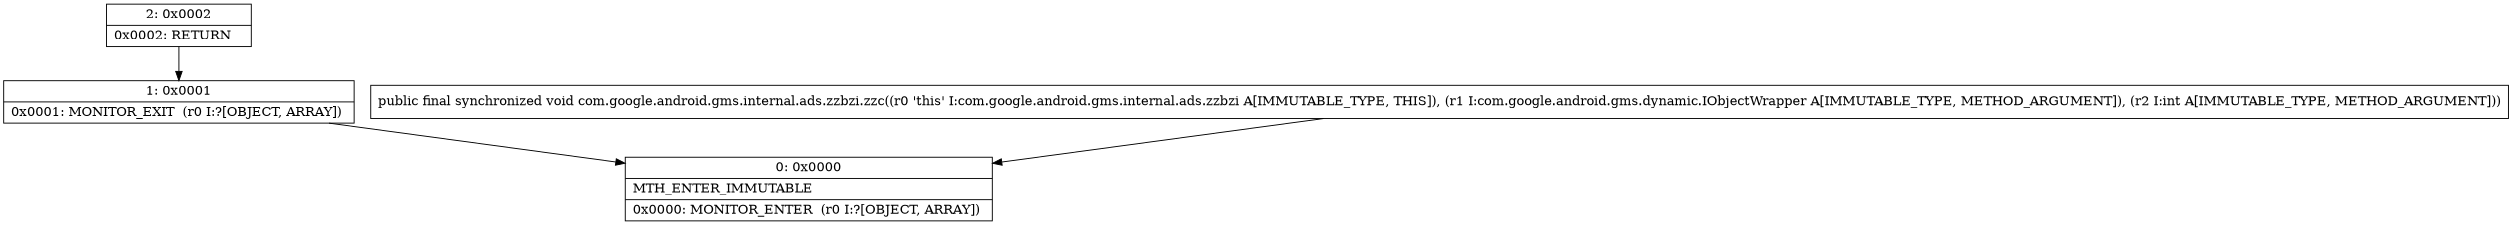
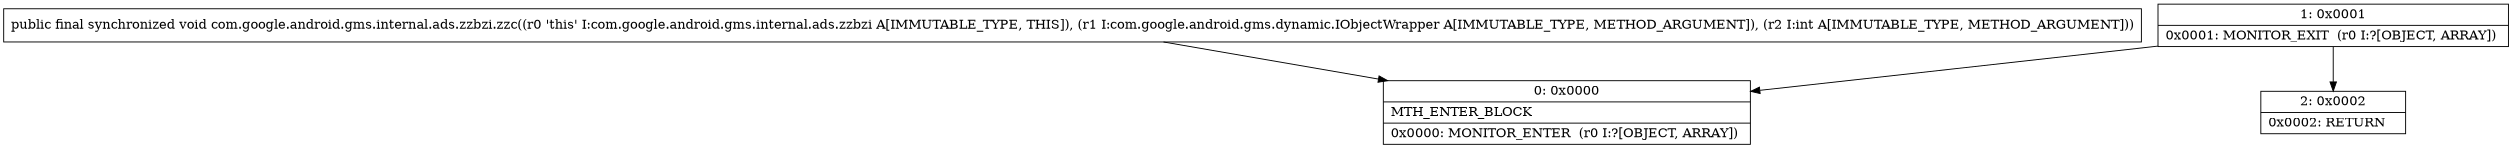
(179, 59) -> (2333, 64)
(723, 189) -> (1462, 112)
